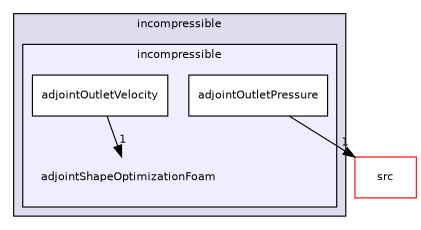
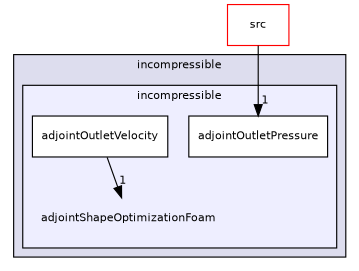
(317, 134) -> (258, 75)
